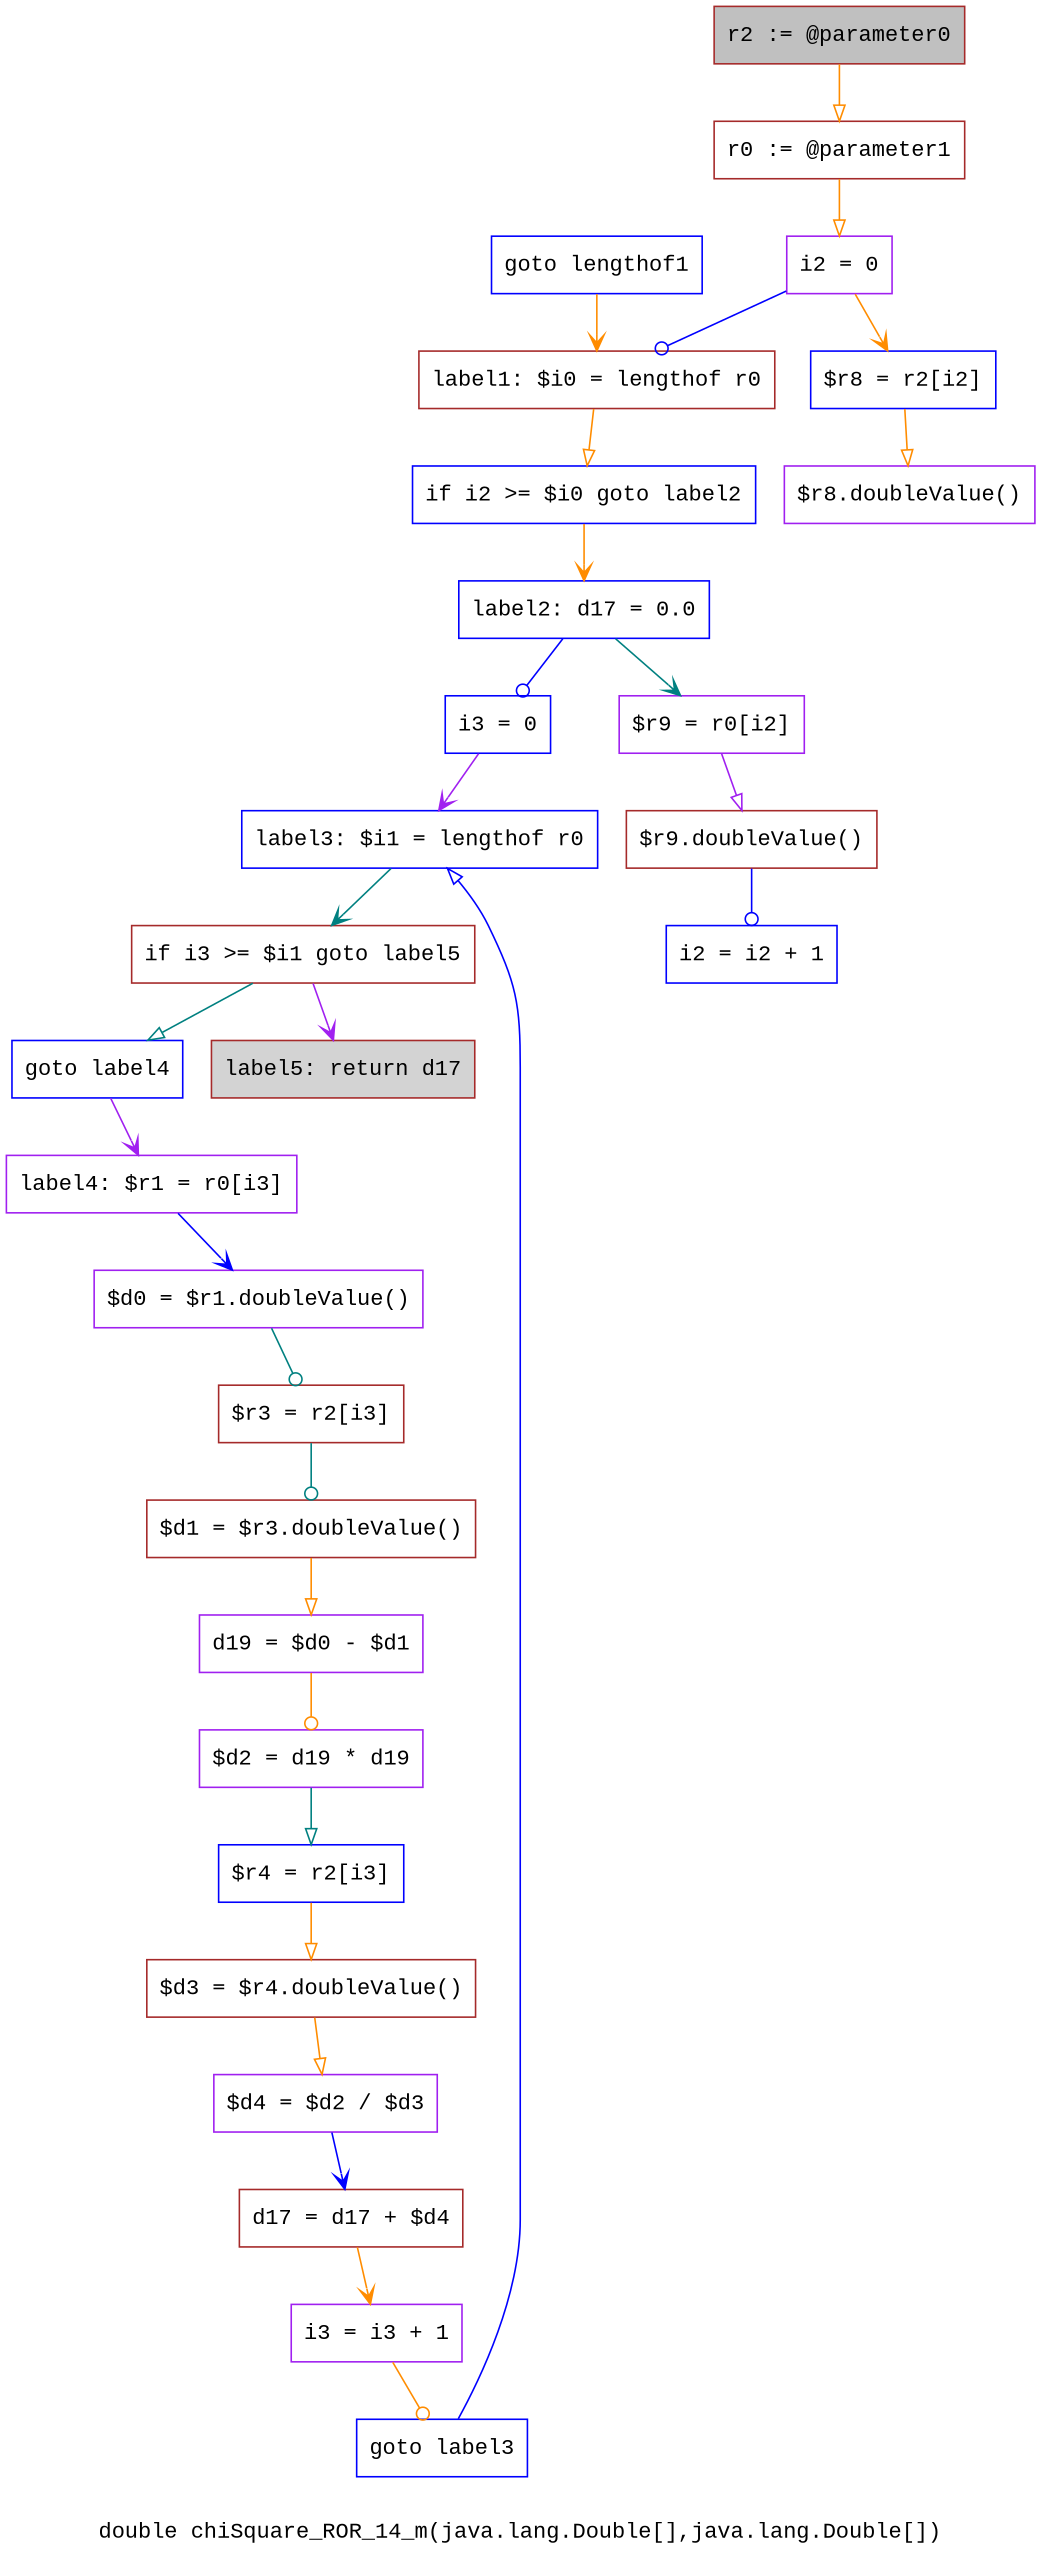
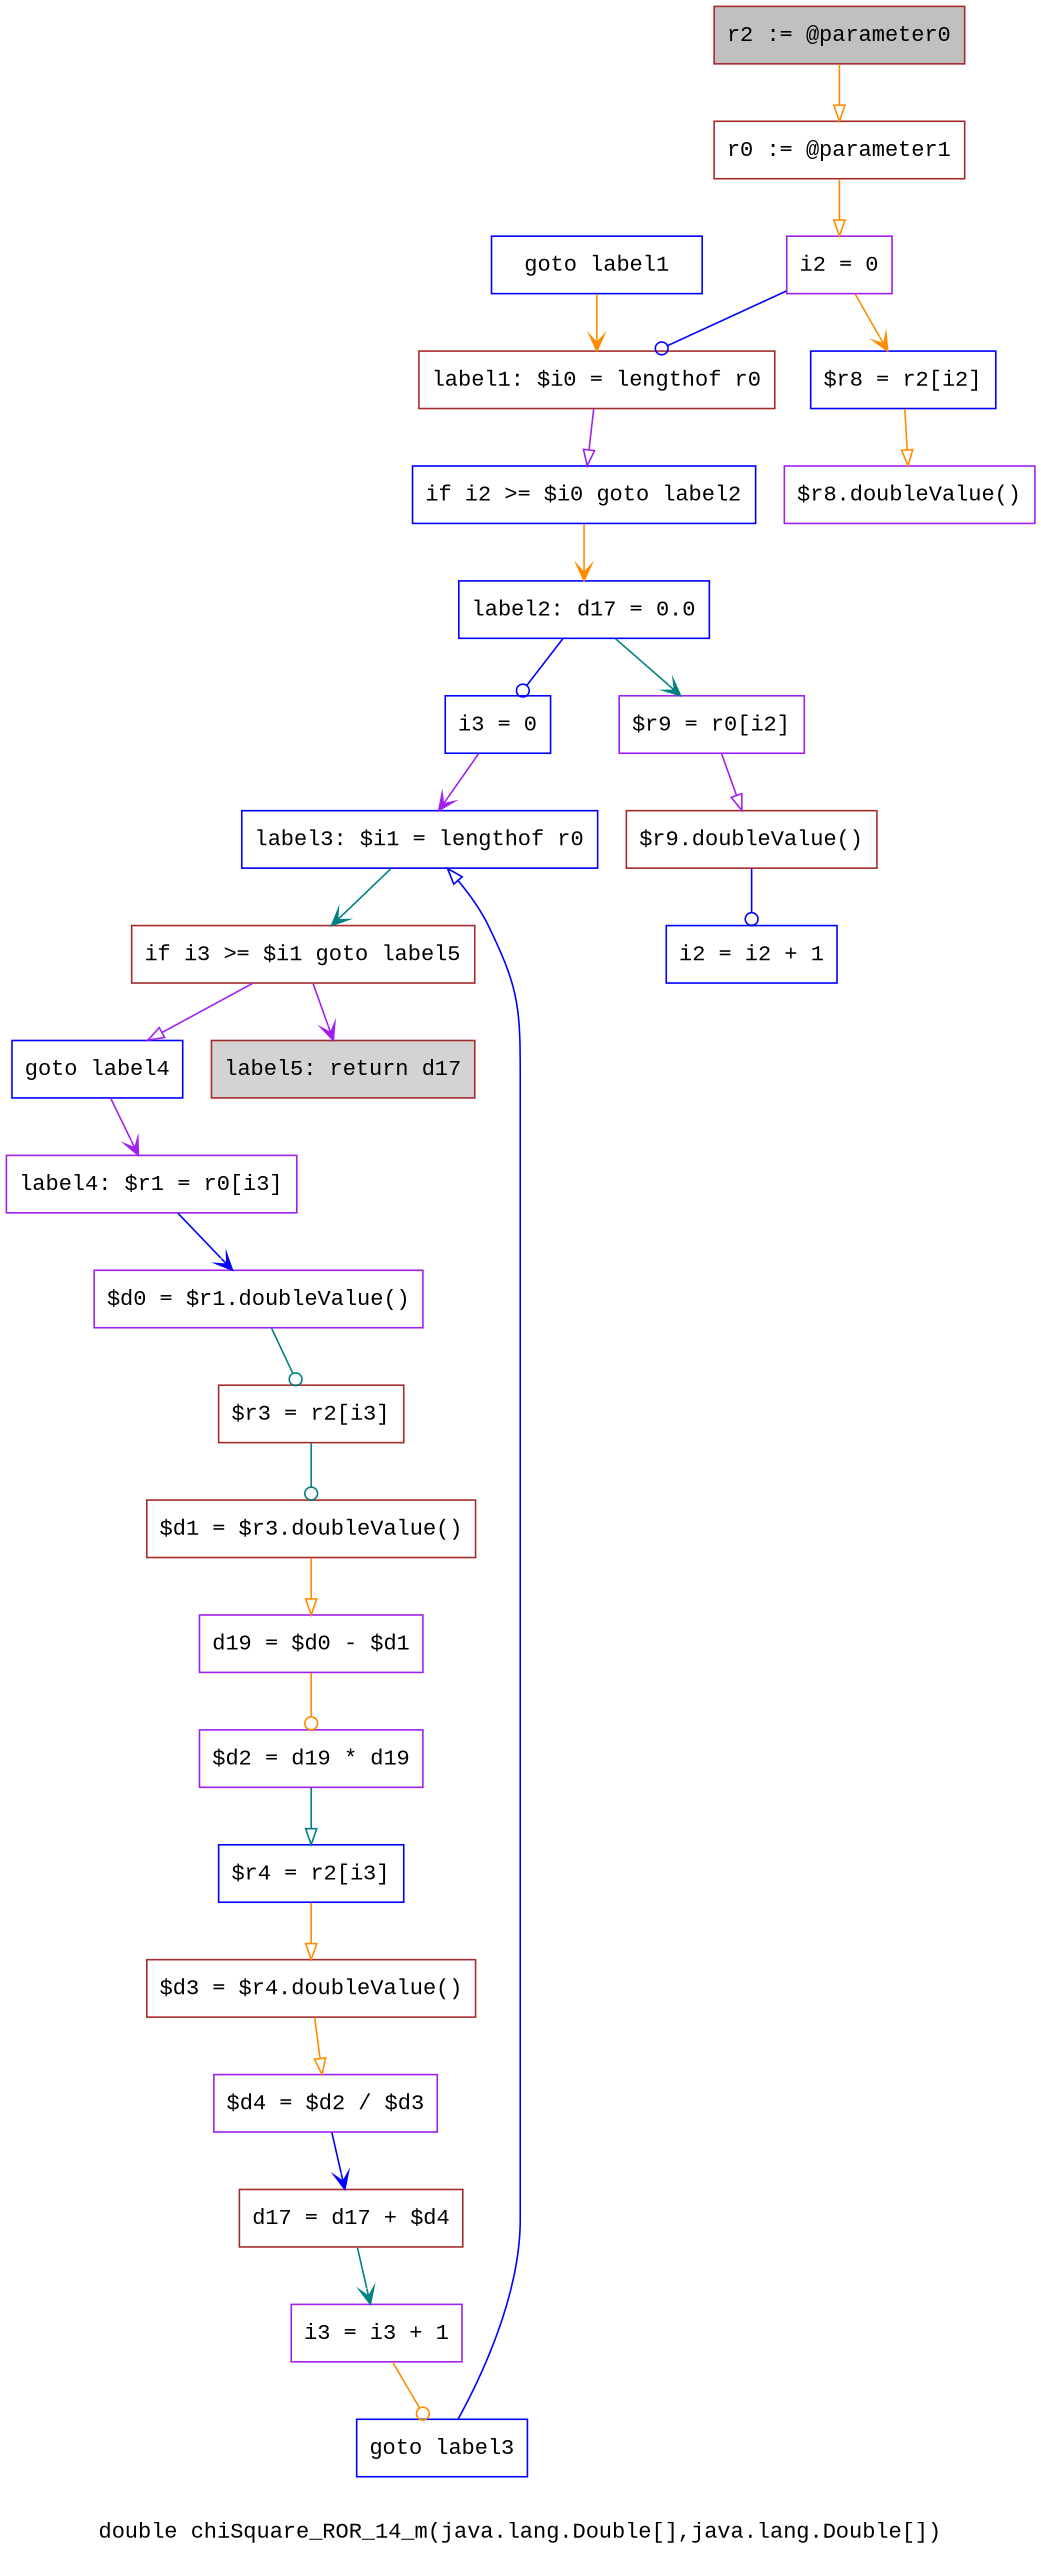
(597, 265) -> (597, 265)
(591, 429) -> (591, 429)
(208, 1008) -> (208, 1008)
(362, 2268) -> (362, 2268)
